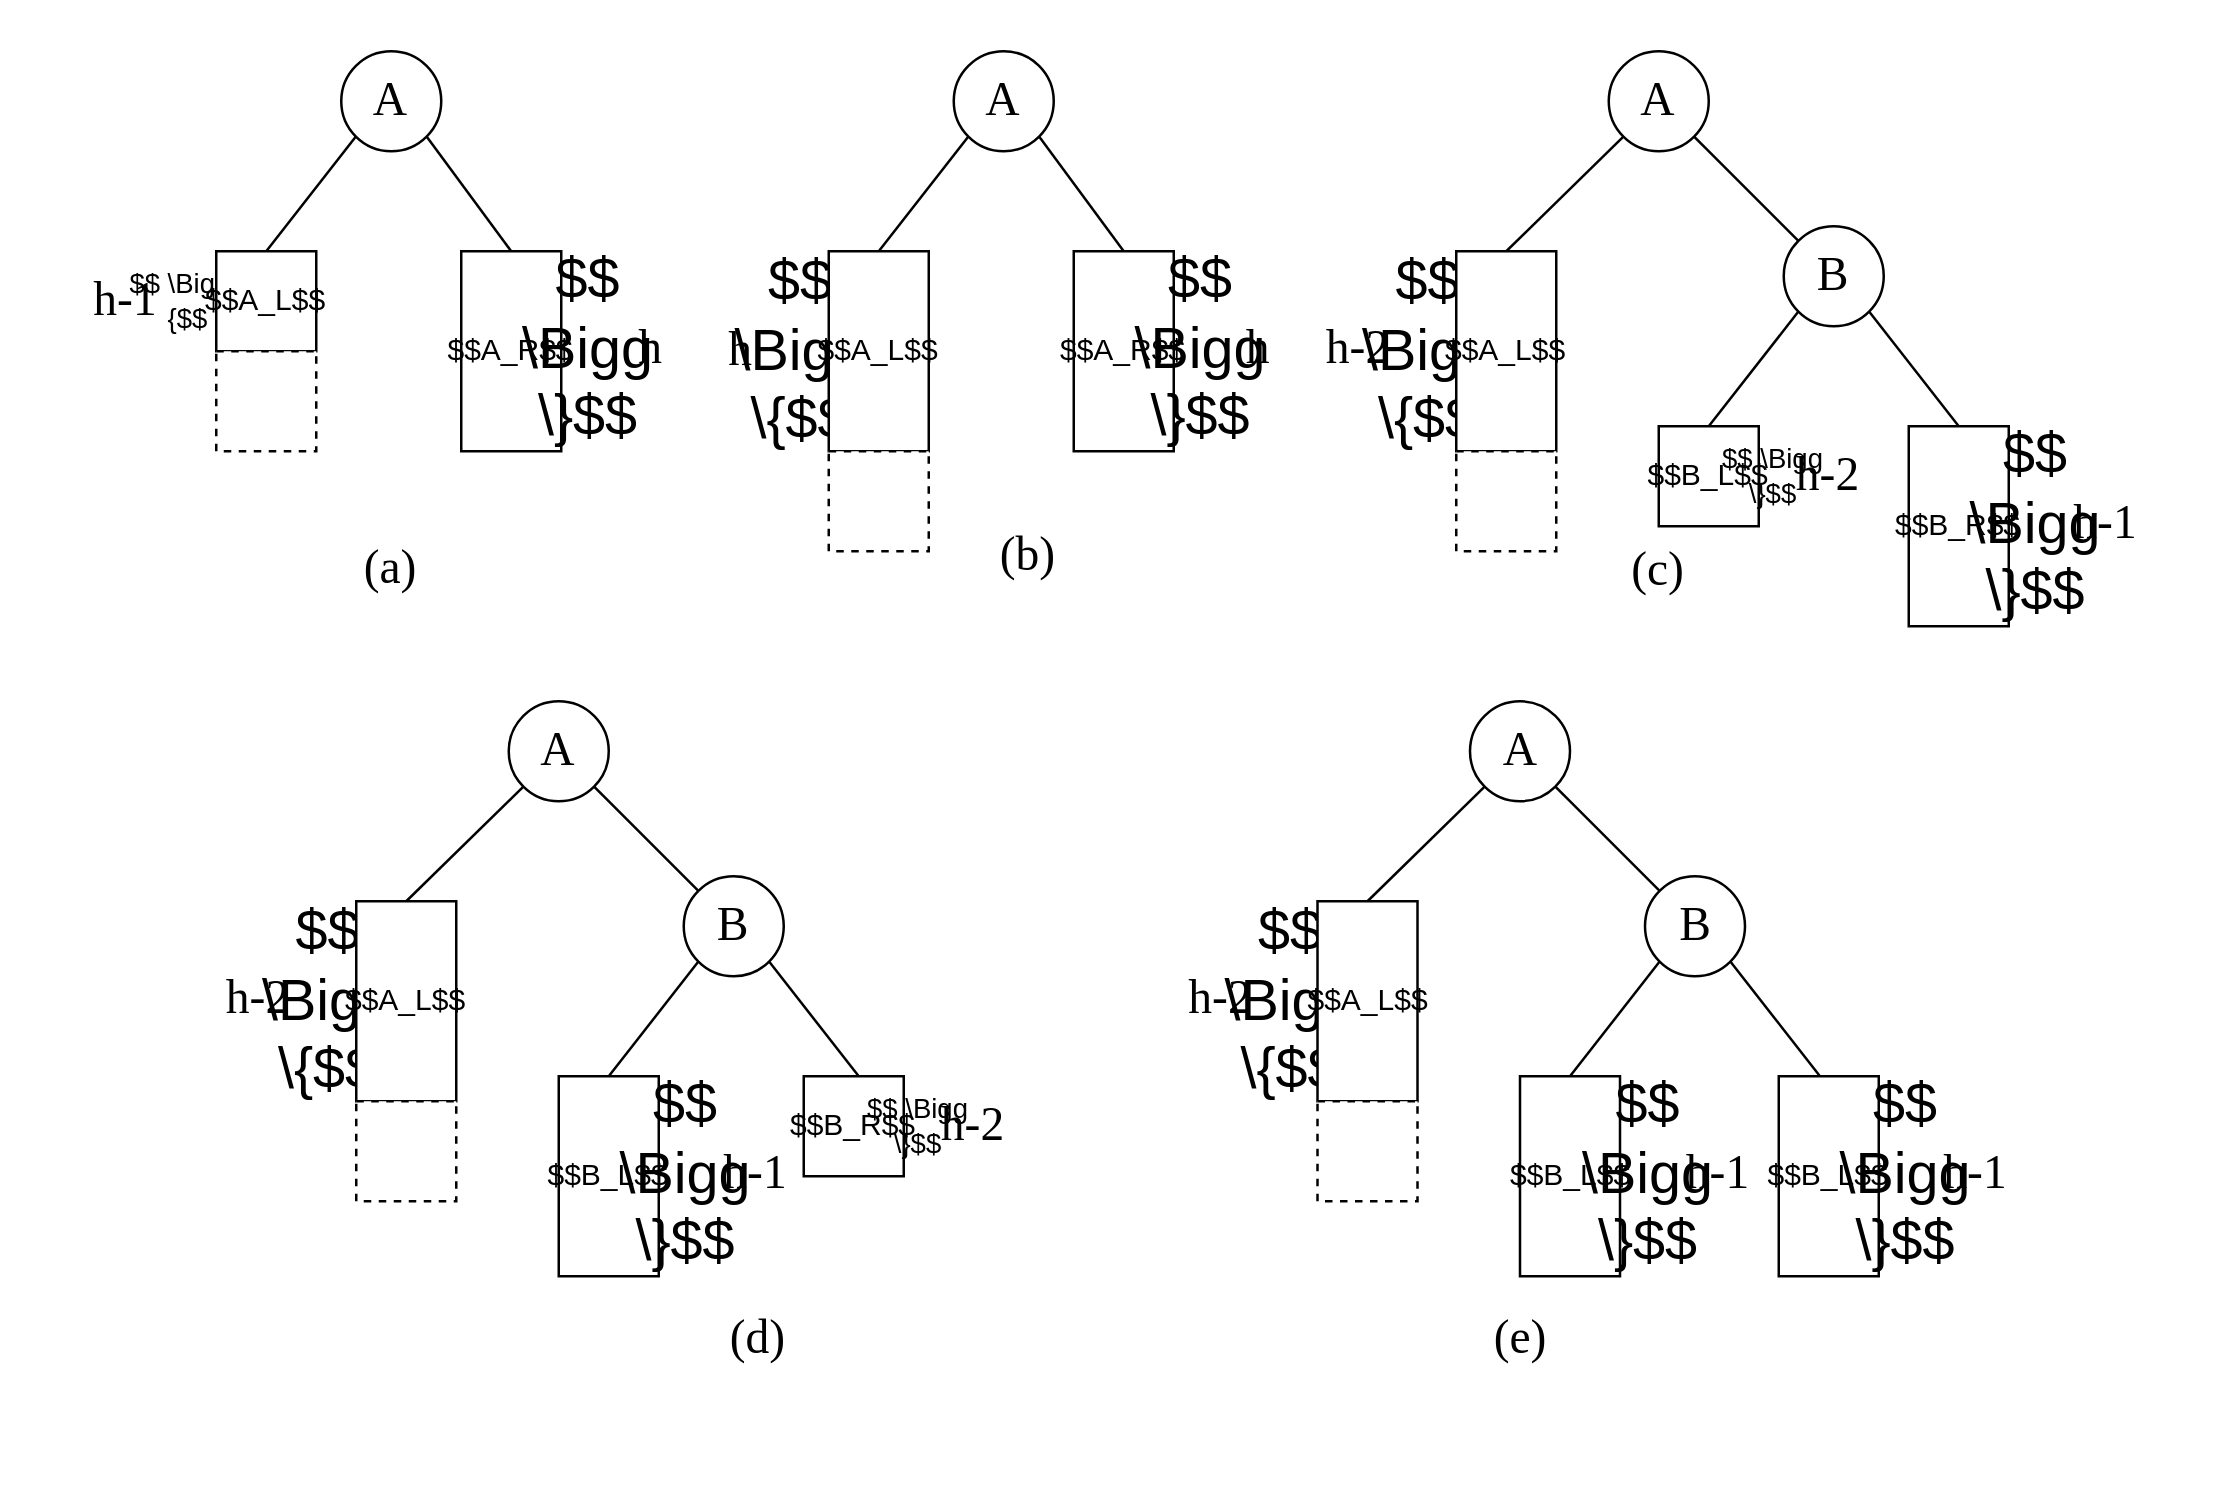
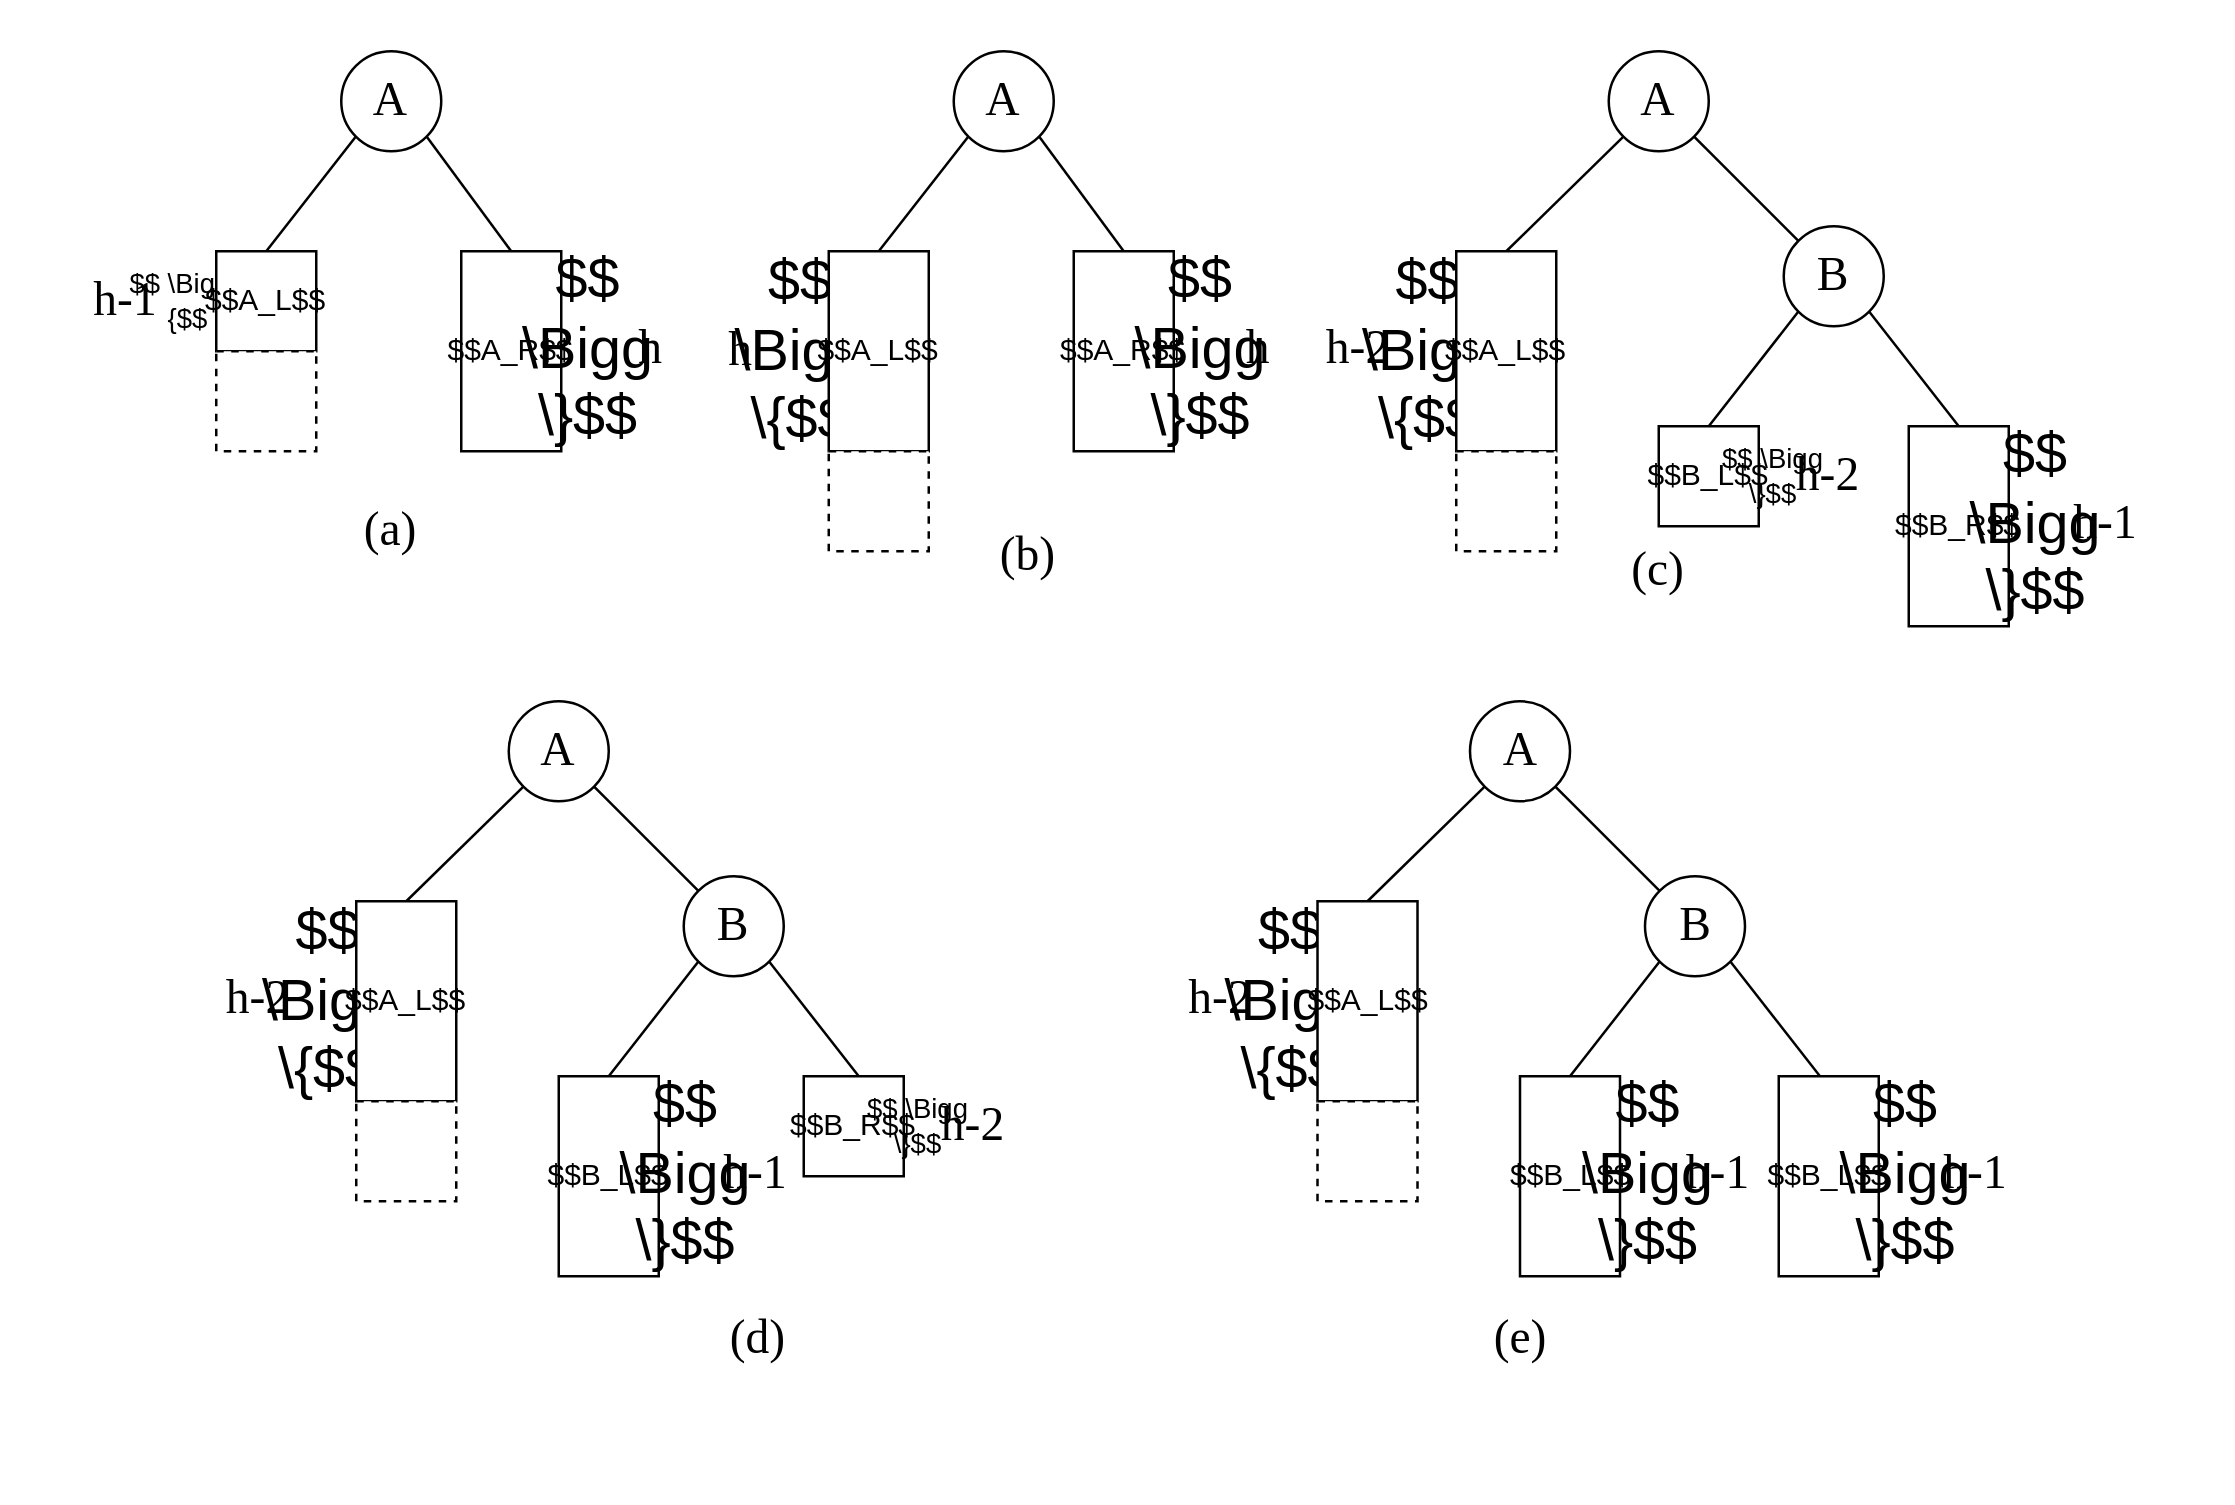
(391, 569) -> (391, 531)
